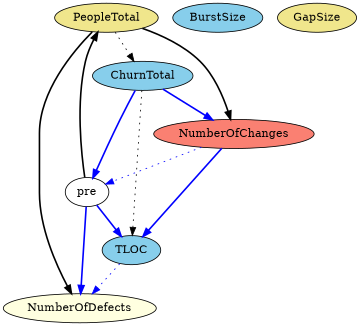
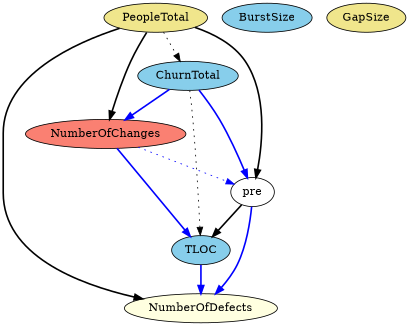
(80, 107) -> (256, 84)
(106, 217) -> (230, 218)
(109, 276) -> (201, 275)
